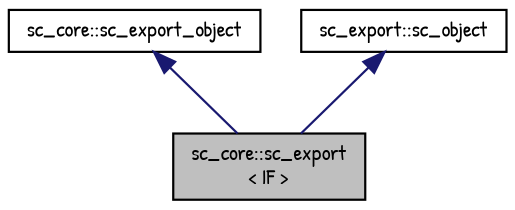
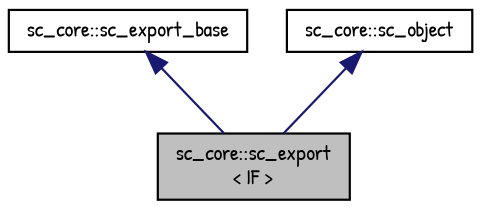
(135, 31) -> (128, 31)
(404, 31) -> (380, 31)
